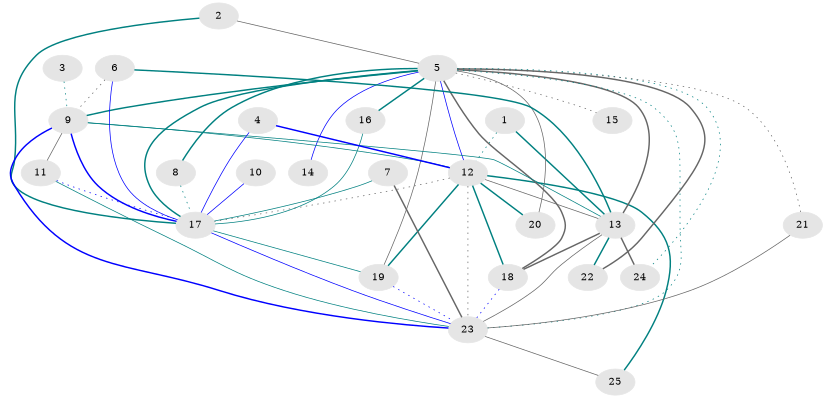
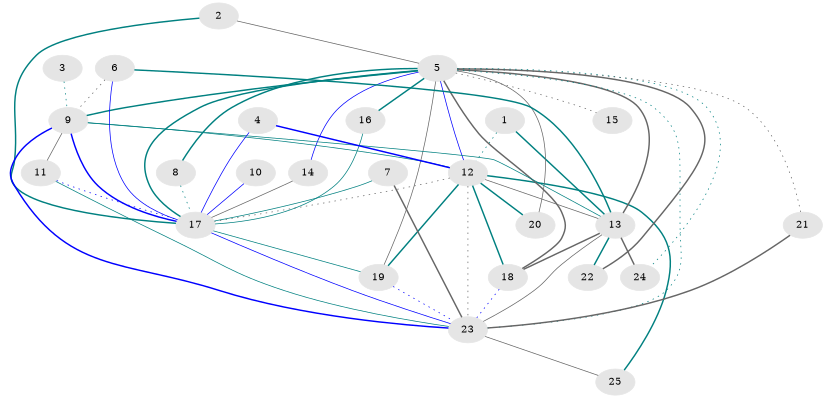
none -> (252, 199)
(669, 297) -> (669, 297)
